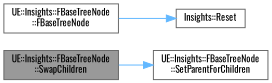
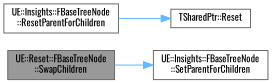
(61, 18) -> (61, 18)
(211, 18) -> (211, 18)
(61, 65) -> (61, 65)
